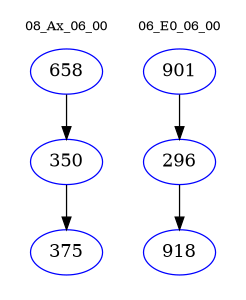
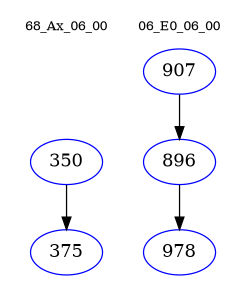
(67, 27) -> (67, 27)
(67, 72) -> none
(180, 72) -> (180, 72)
(180, 162) -> (180, 162)
(180, 252) -> (180, 252)
